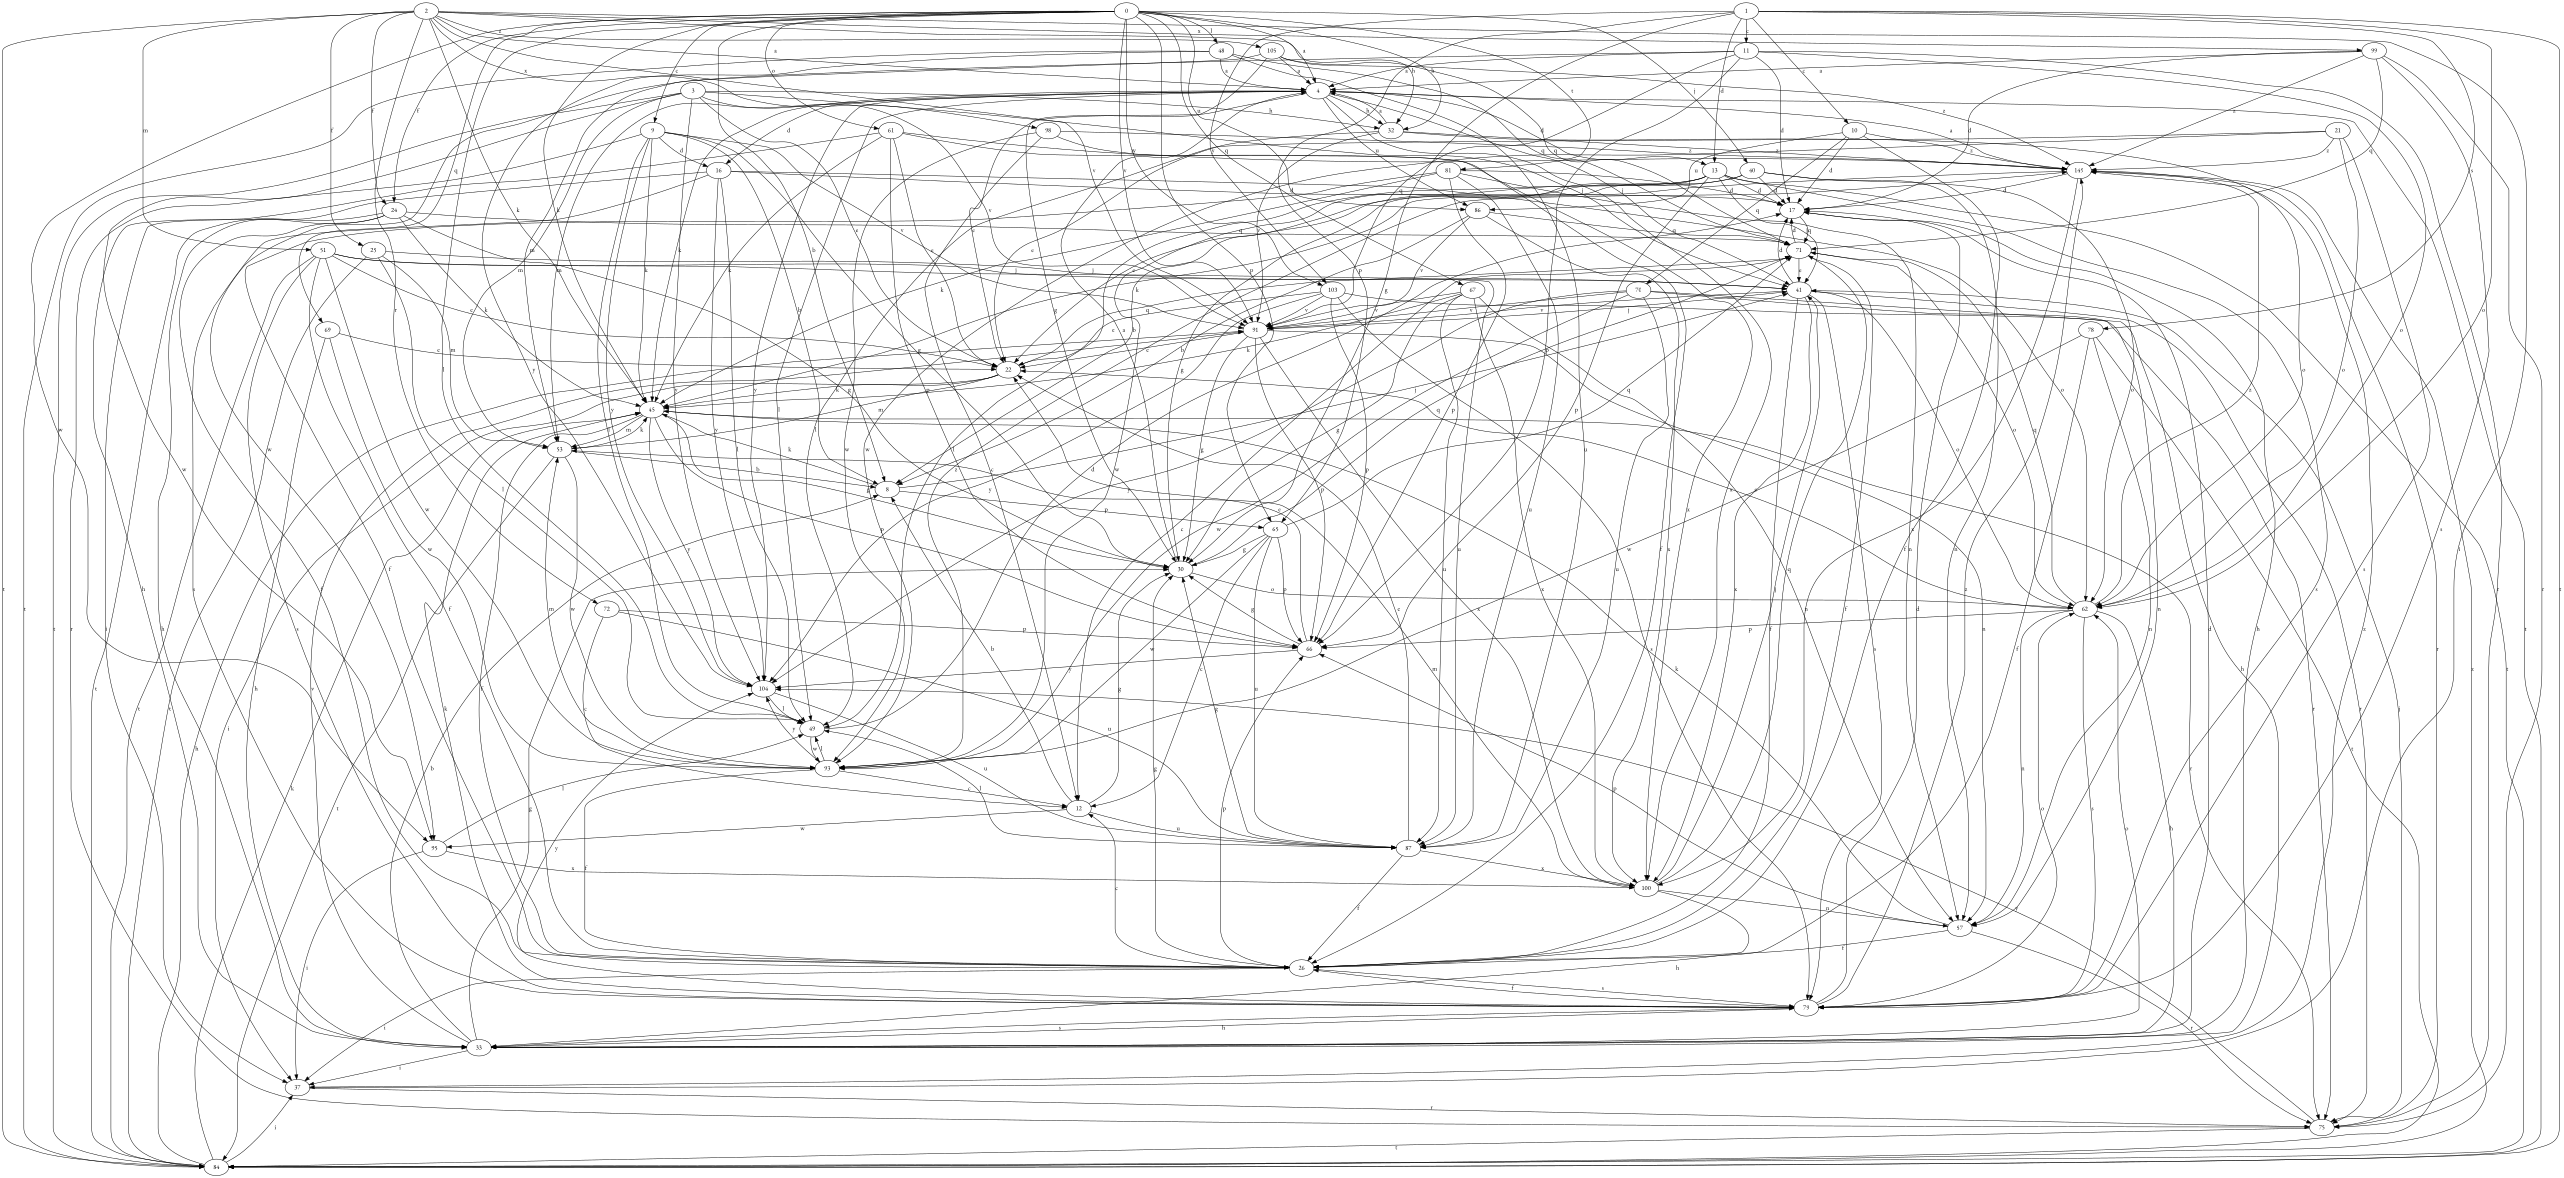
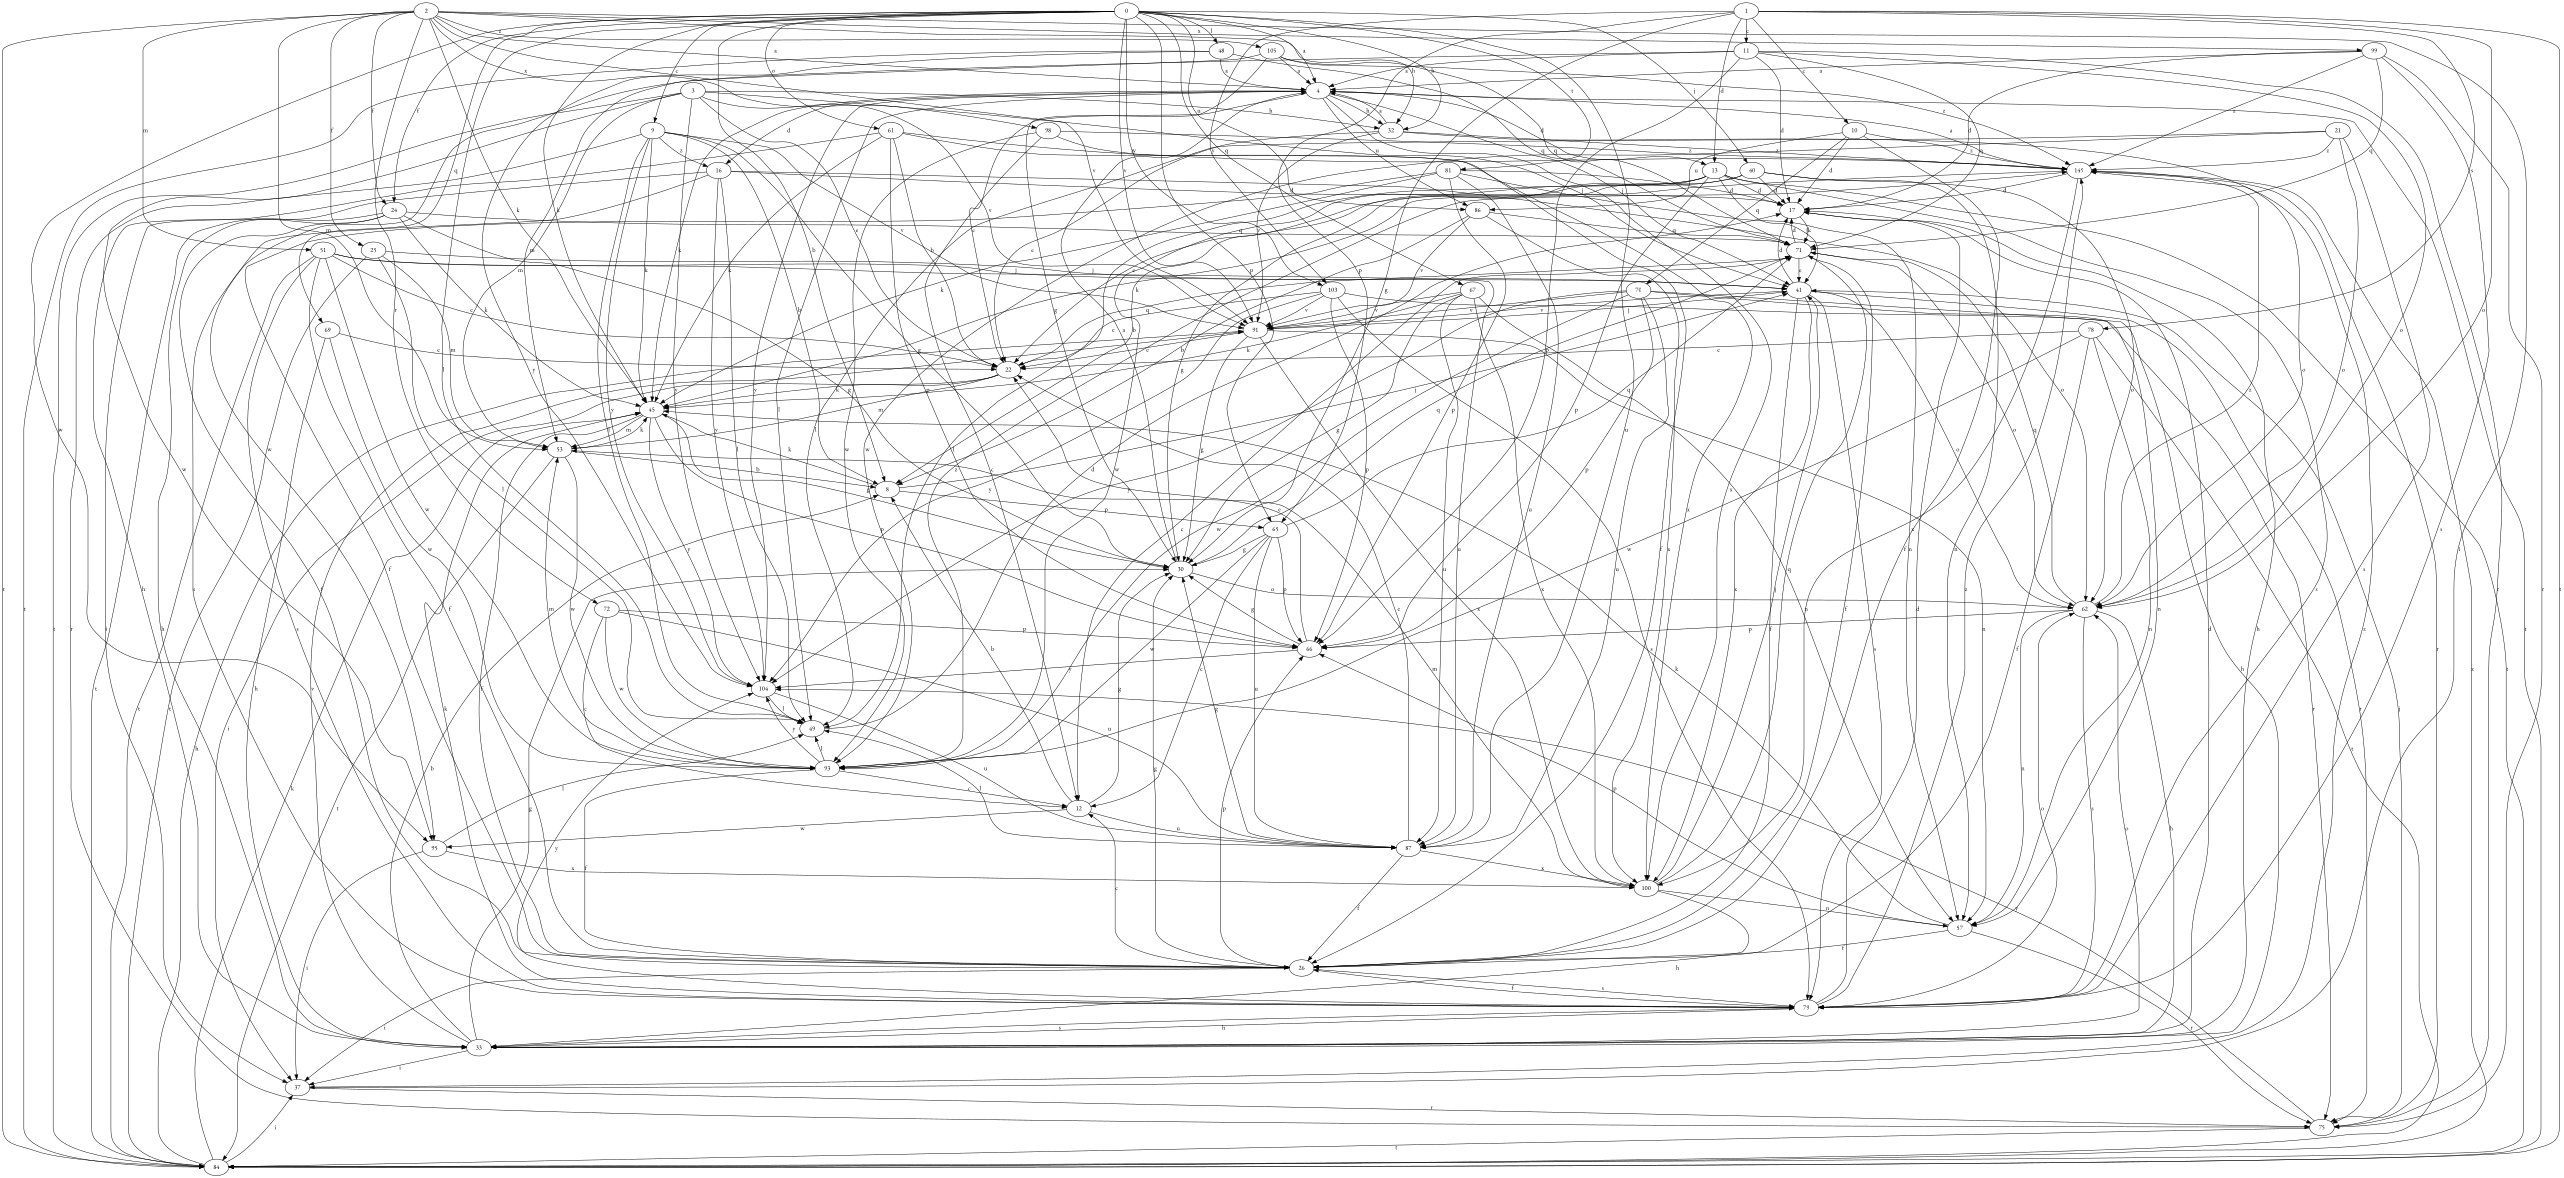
(698, 103) -> (291, 228)
(1467, 148) -> (1964, 113)
(681, 151) -> (681, 151)
(1810, 230) -> (1810, 230)
(932, 250) -> (932, 250)
(1579, 352) -> (1629, 210)
(1561, 437) -> (1578, 352)
(1765, 449) -> none
(1312, 474) -> (1542, 520)
(812, 748) -> (668, 738)
